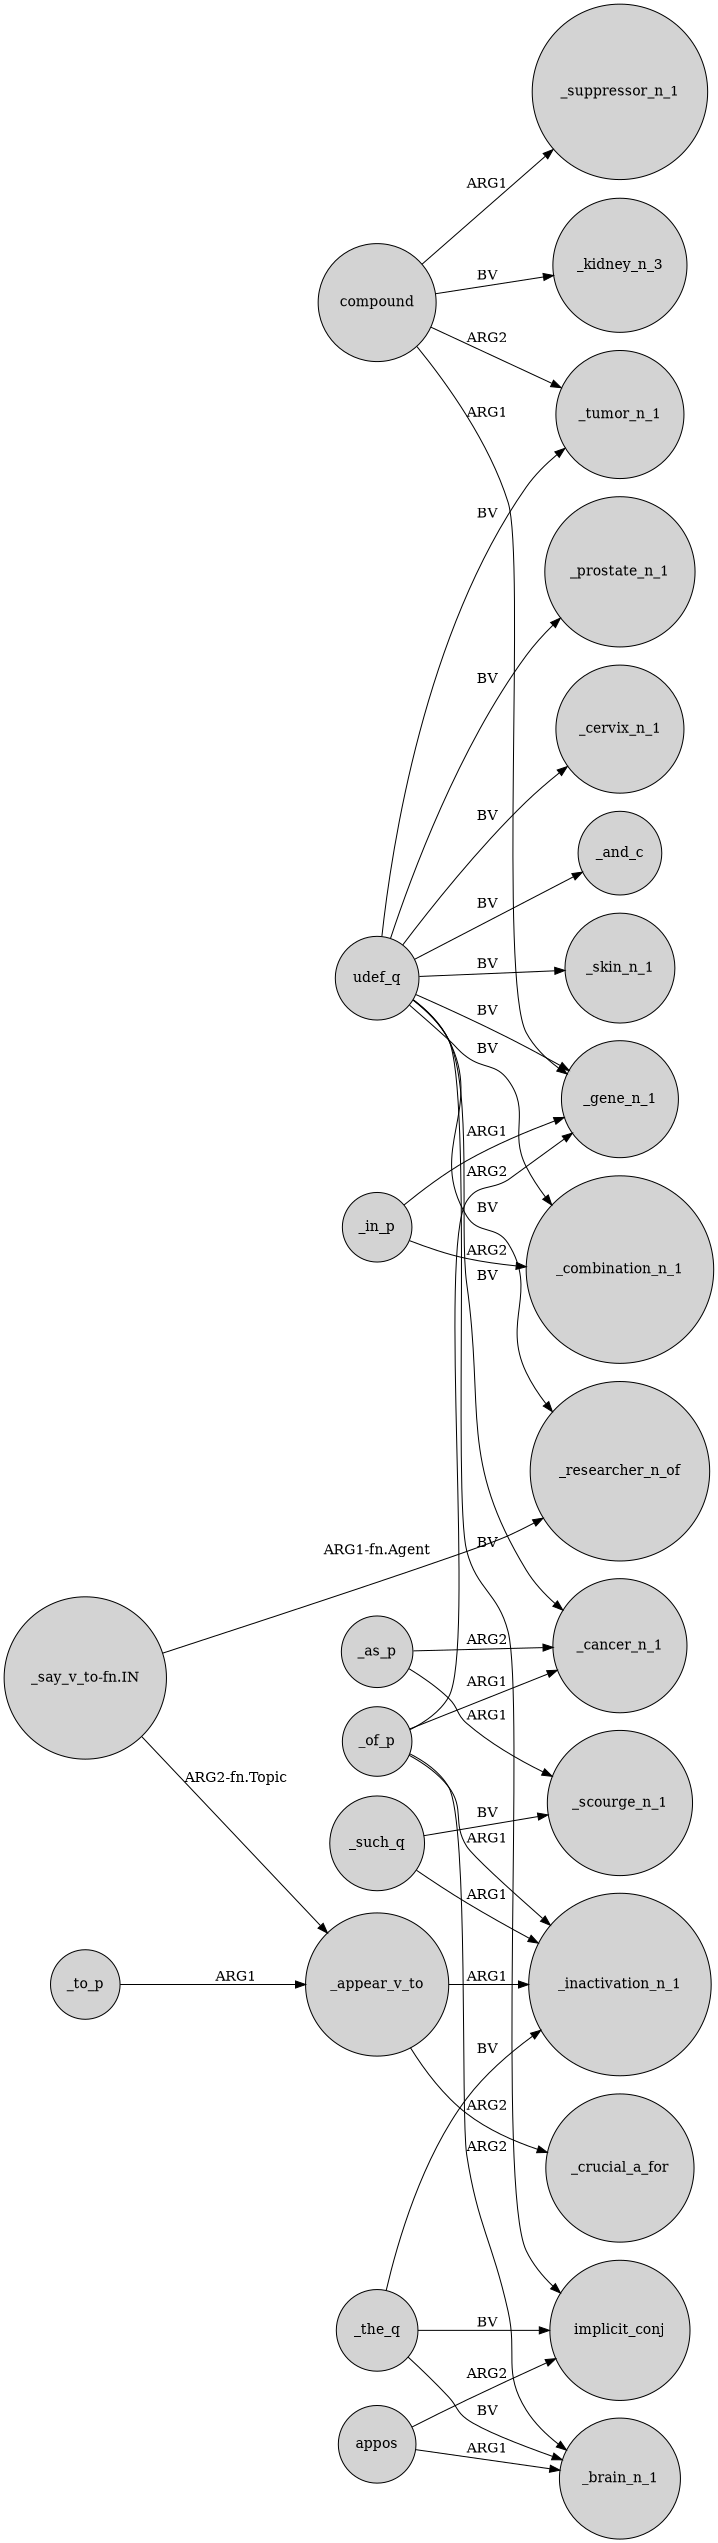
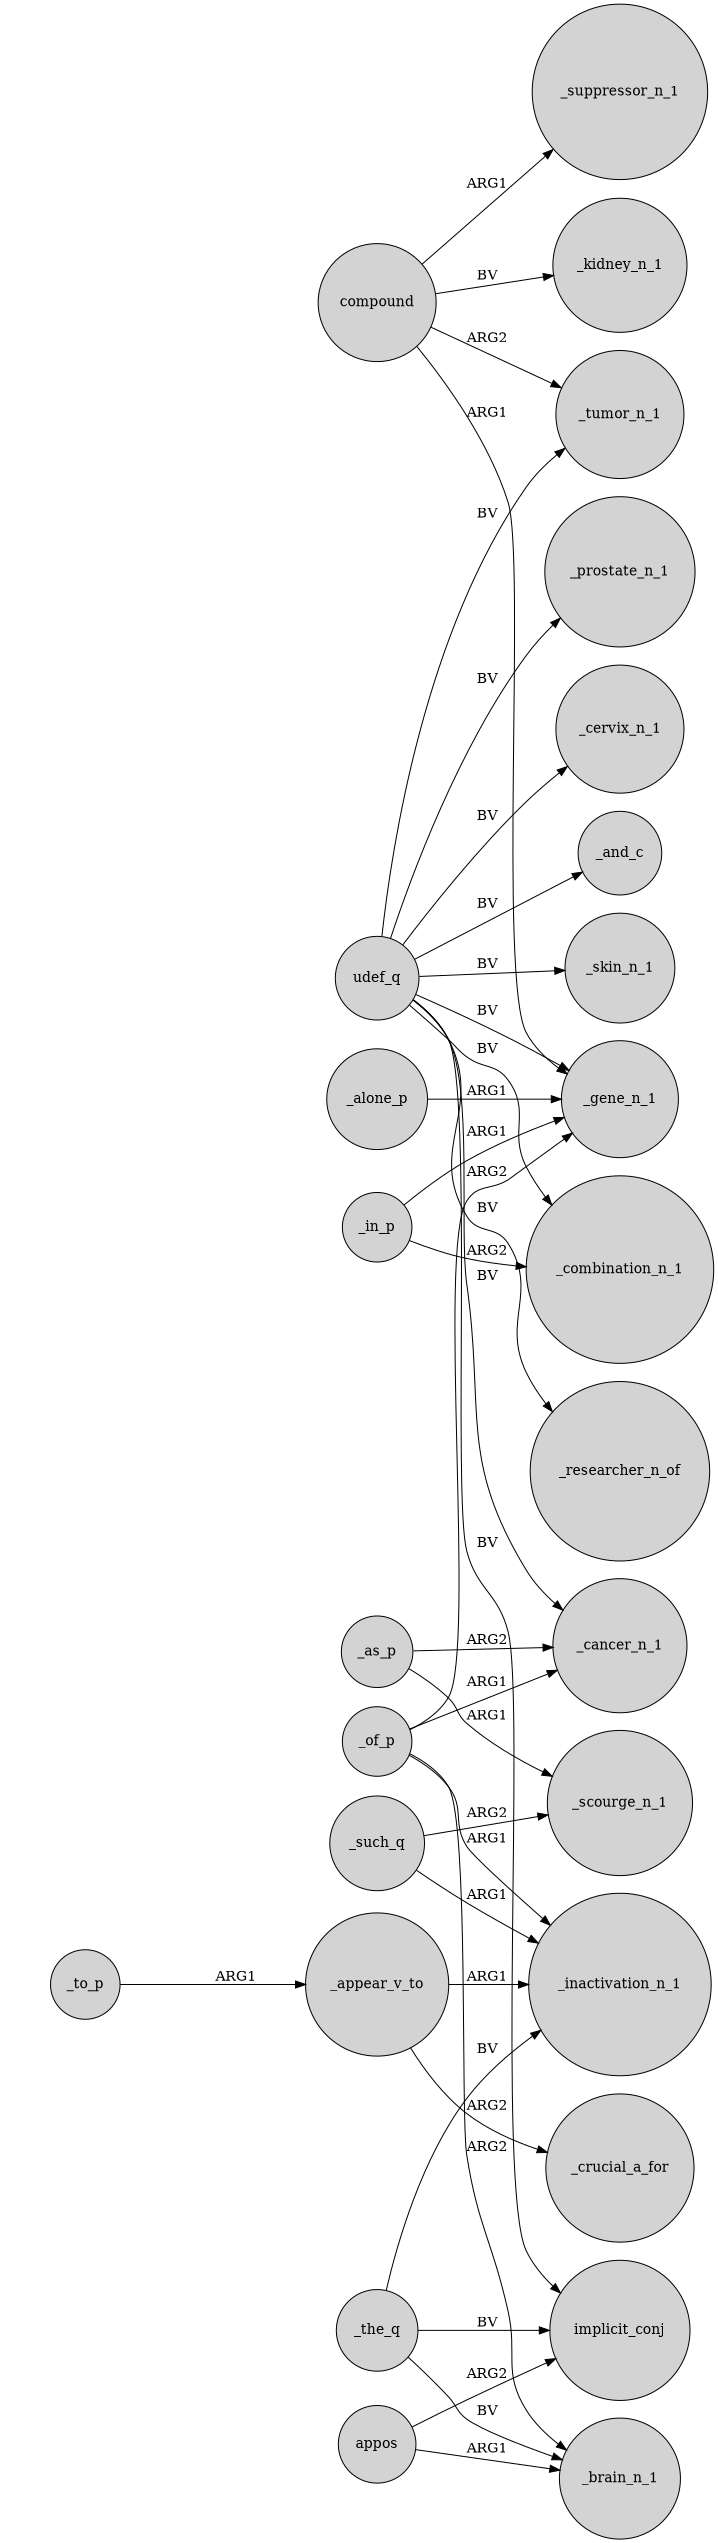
(620, 265) -> (620, 265)
none -> (377, 1099)
(85, 1678) -> none
(487, 1814) -> (487, 1814)
